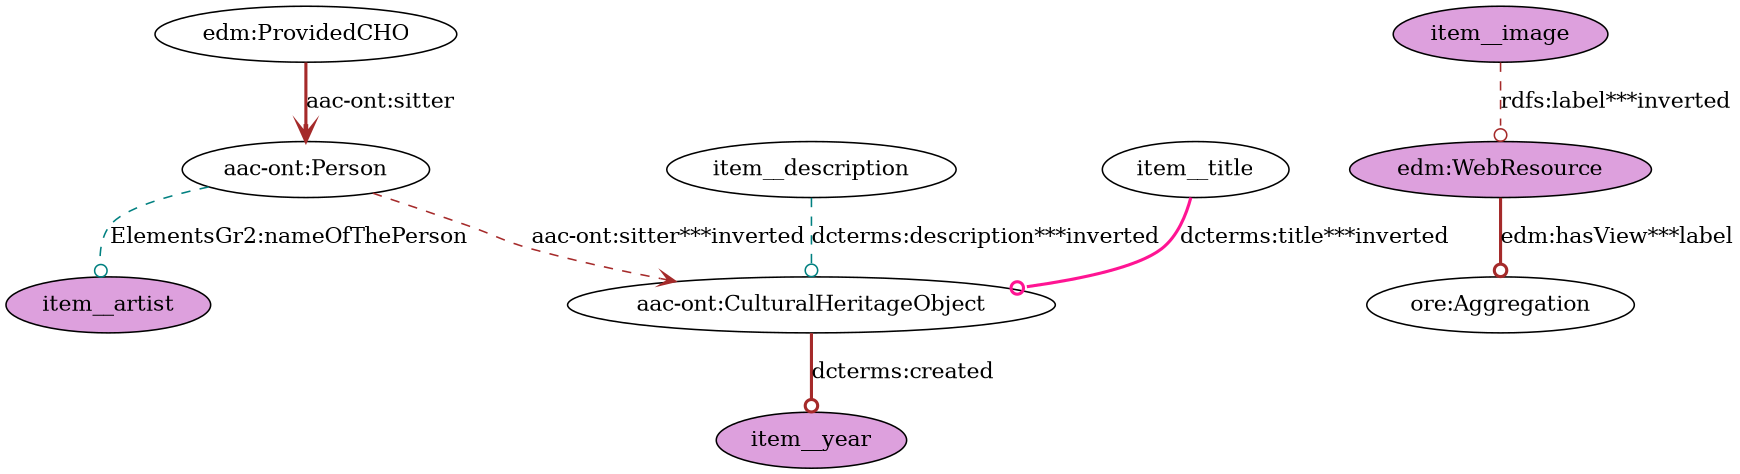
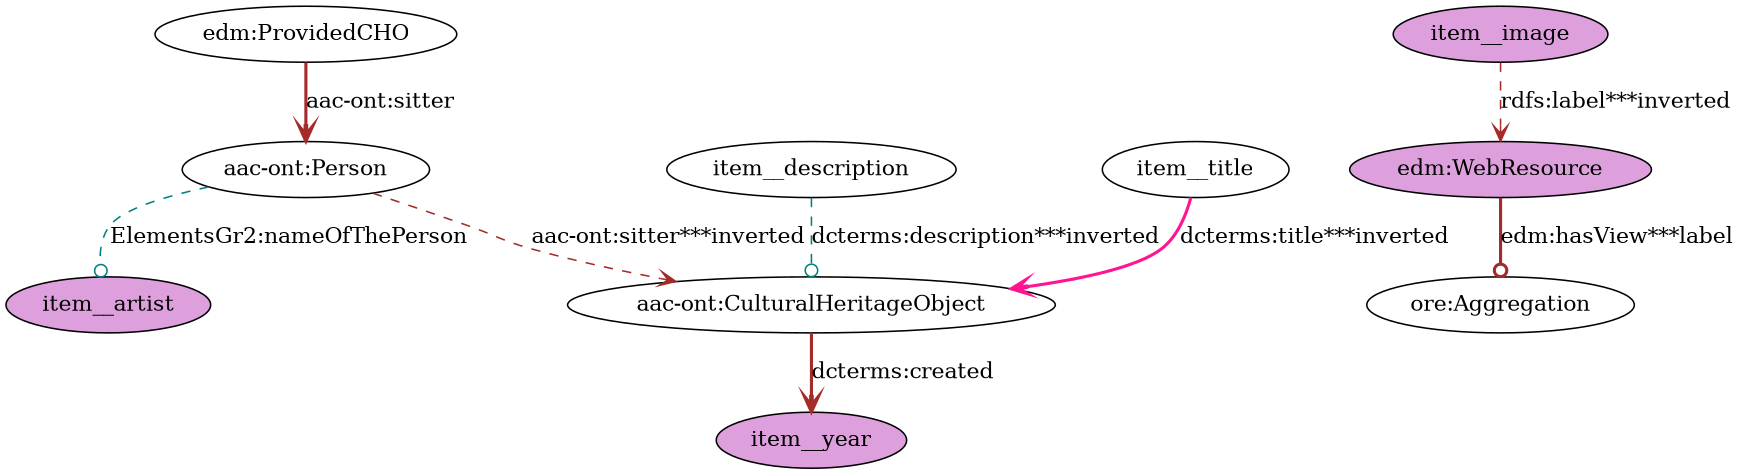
(1501, 94) -> (1501, 94)
(1125, 266) -> (1125, 266)
(811, 366) -> (811, 366)
